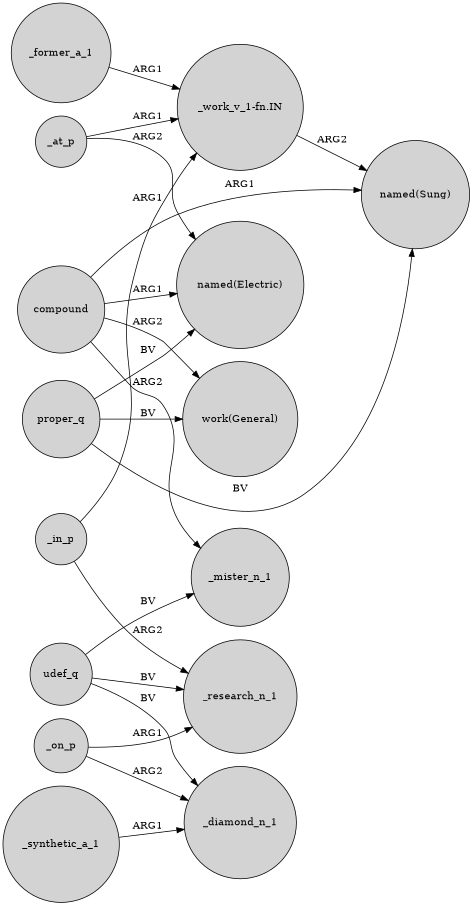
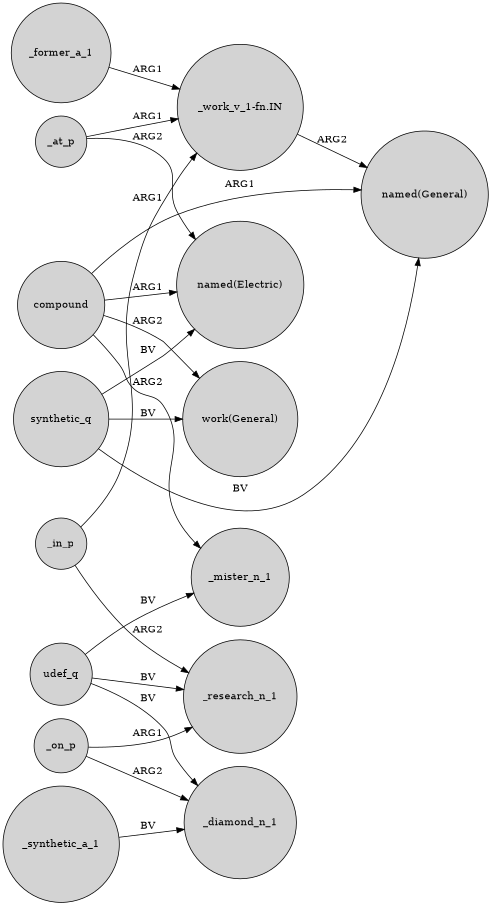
(415, 195) -> (425, 195)
(61, 419) -> (61, 419)
(148, 826) -> (148, 826)
